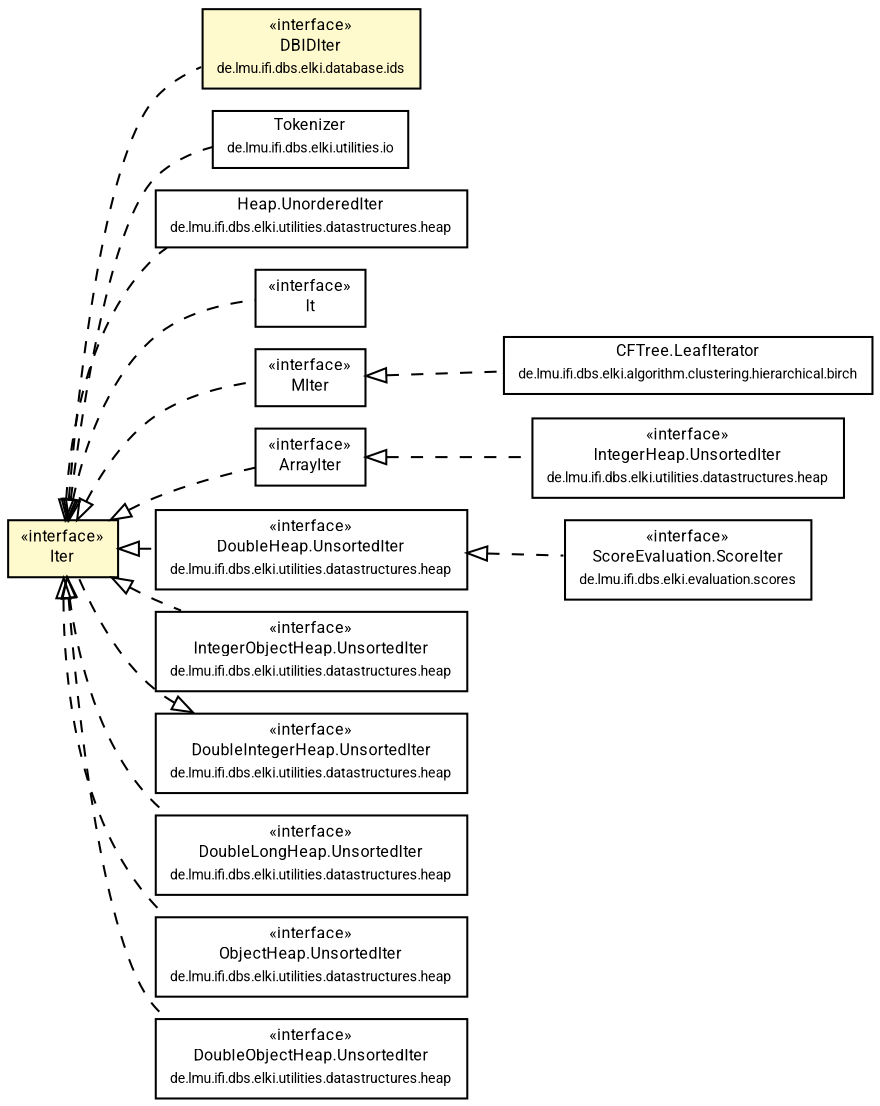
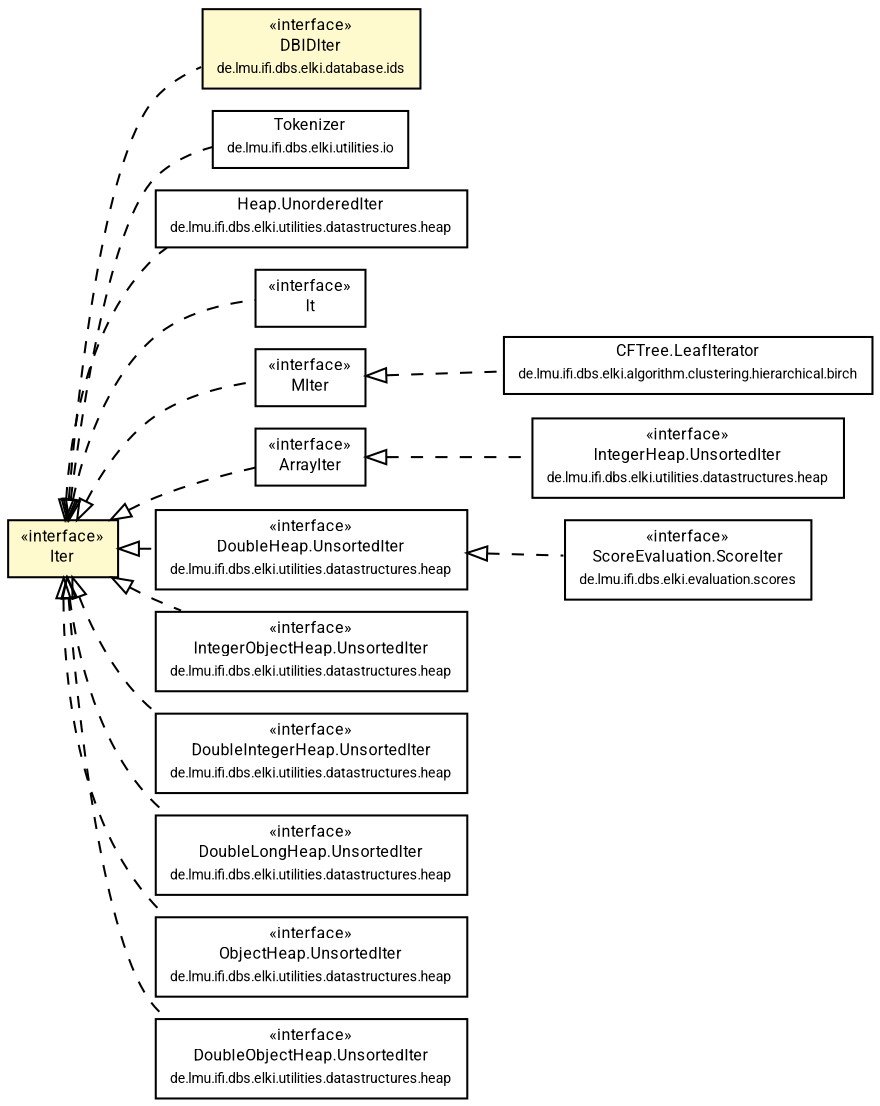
(117, 648) -> (110, 659)
